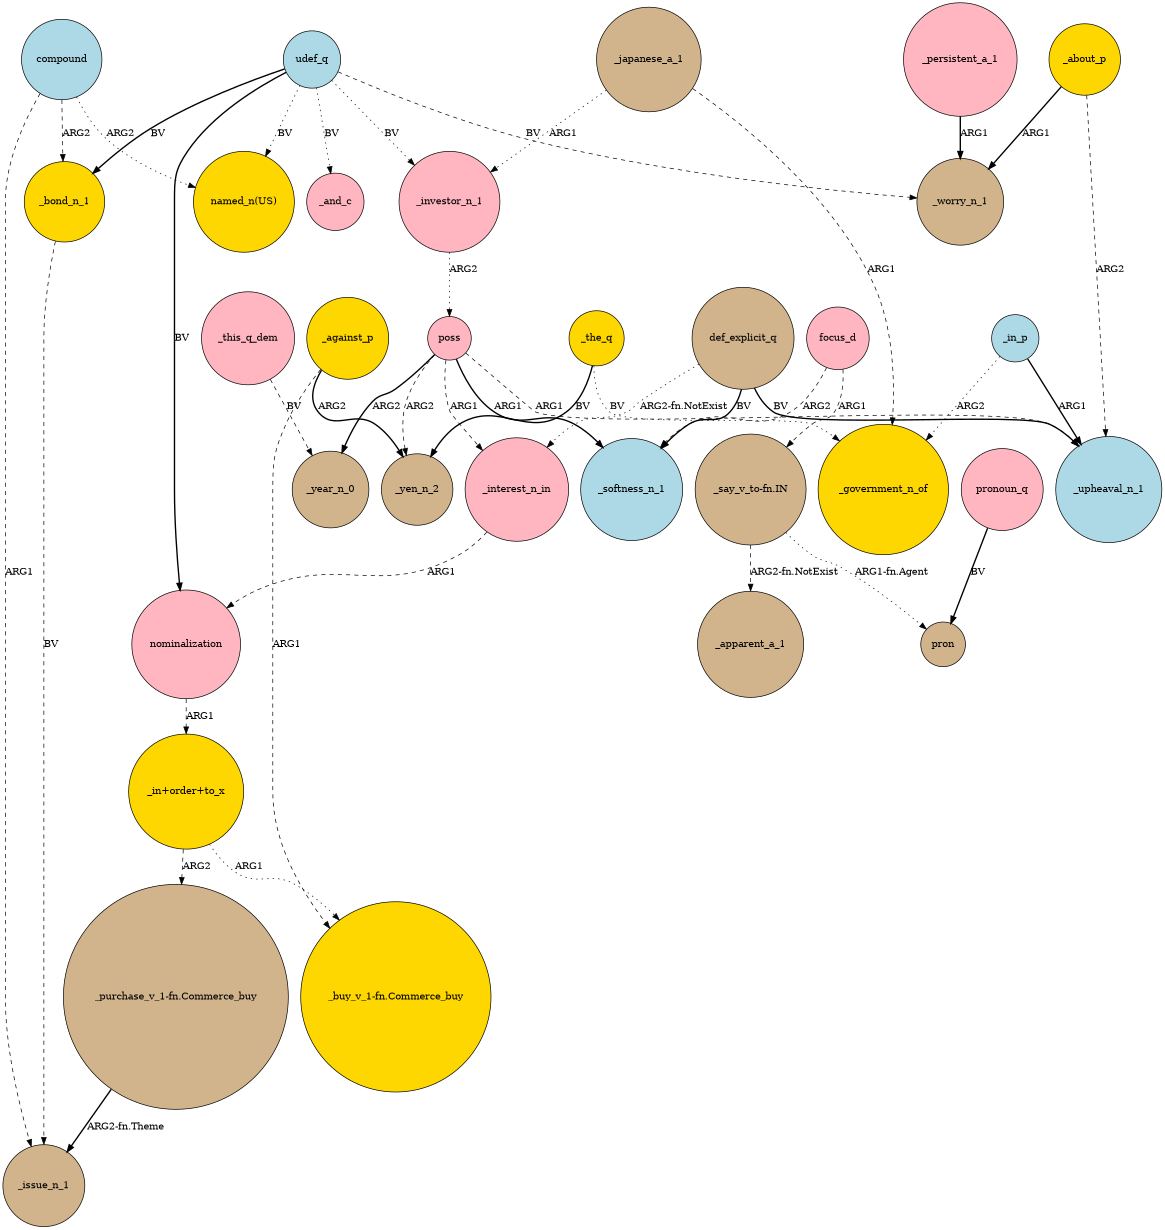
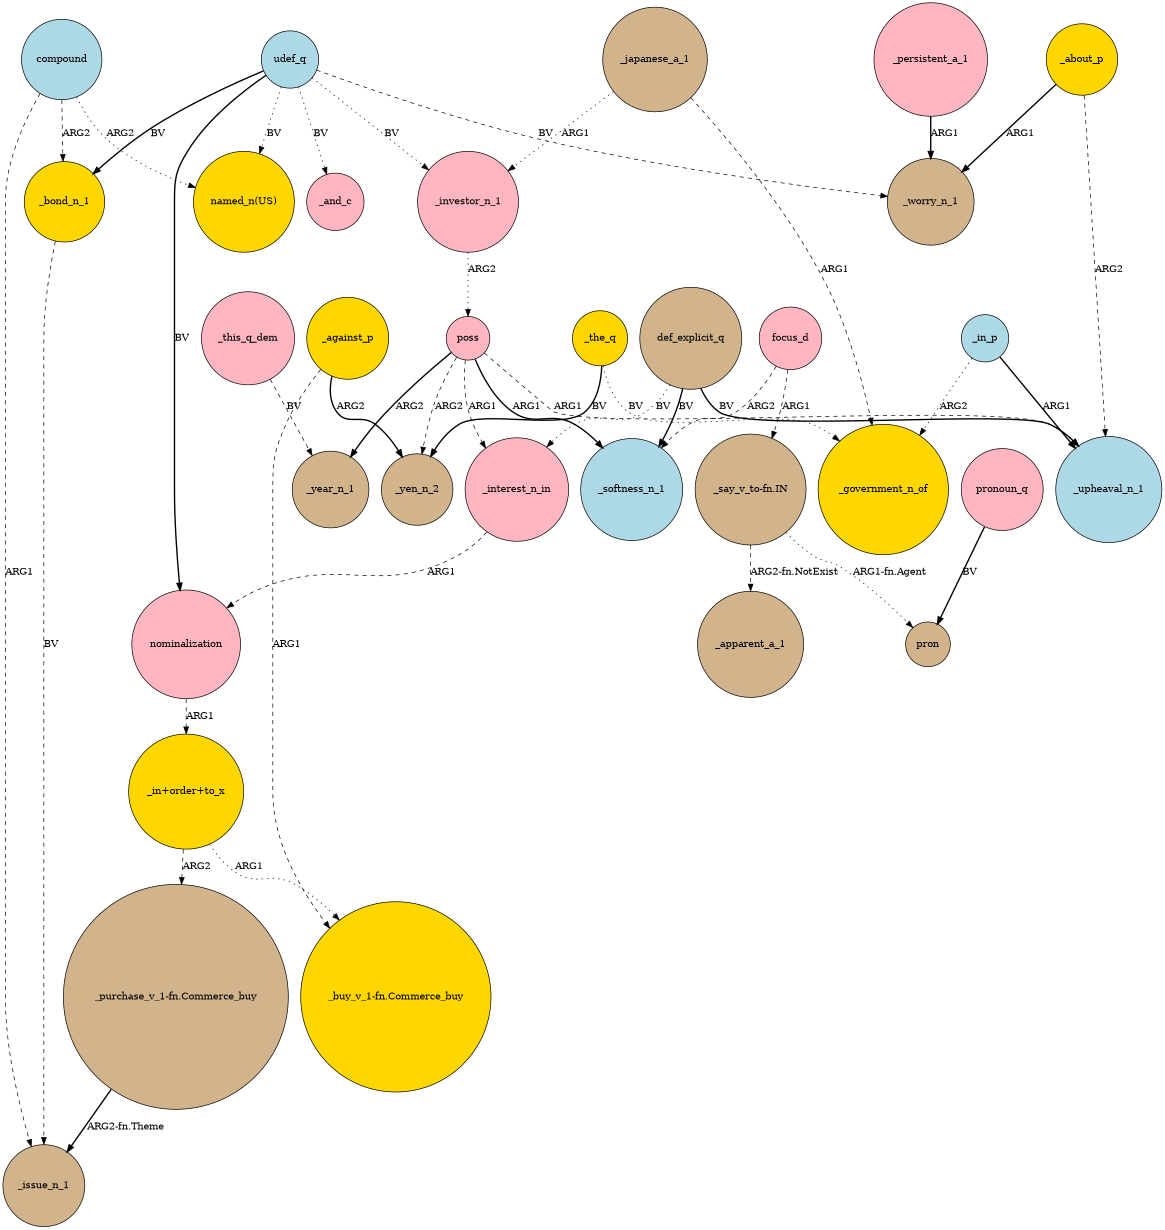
(684, 407) -> (663, 407)
(331, 490) -> (331, 490)
